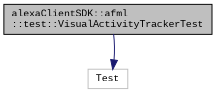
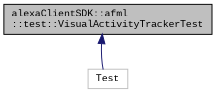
(114, 47) -> (102, 57)
